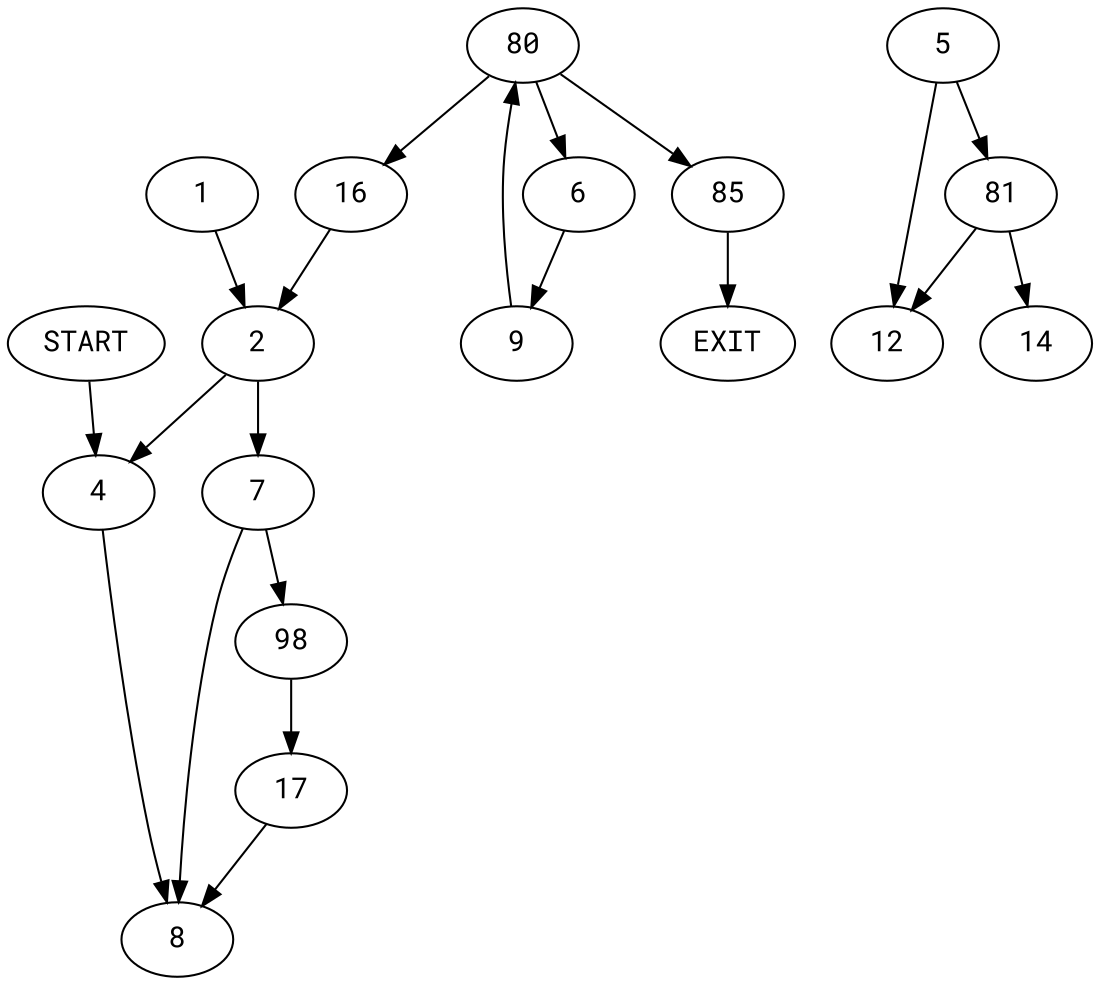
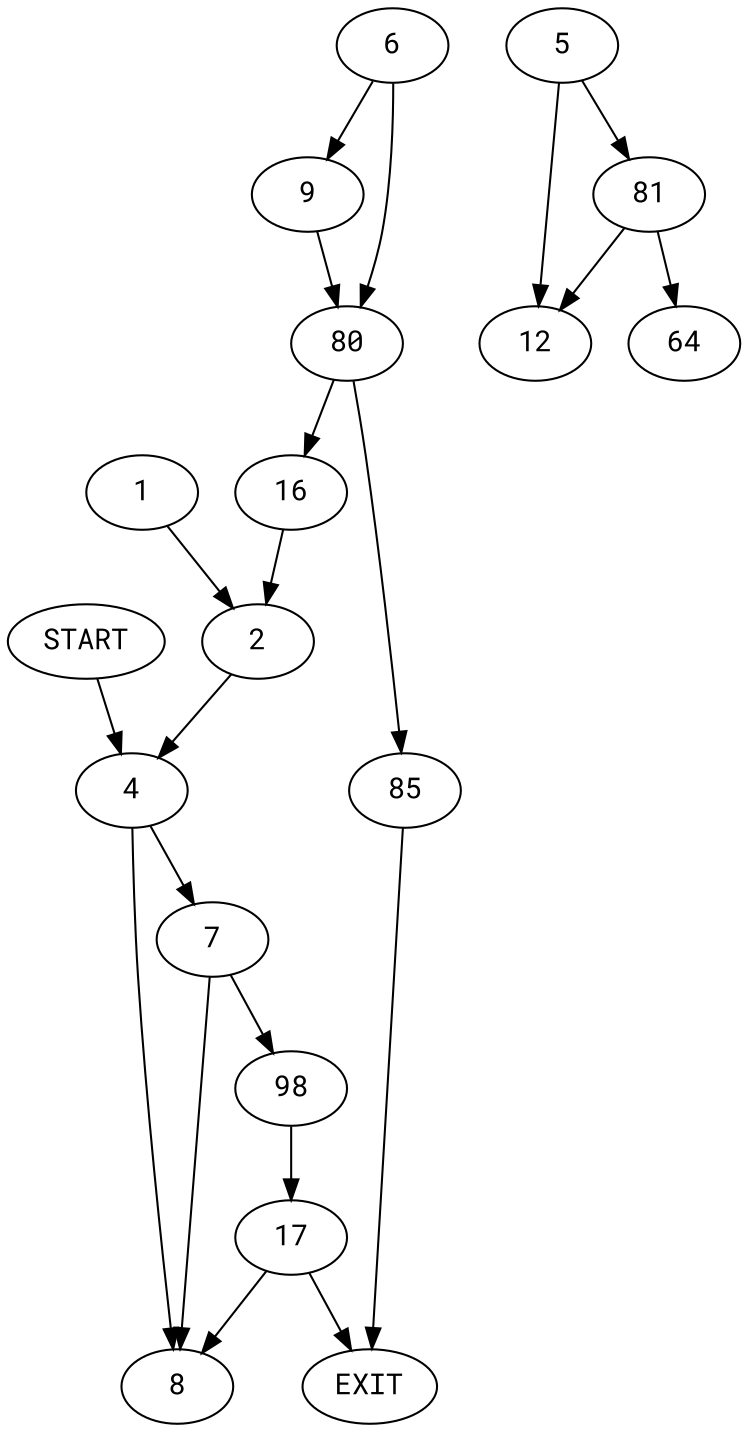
(547, 110) -> (389, 186)
(1036, 344) -> (684, 344)
(258, 408) -> (167, 856)
none -> (325, 1302)
